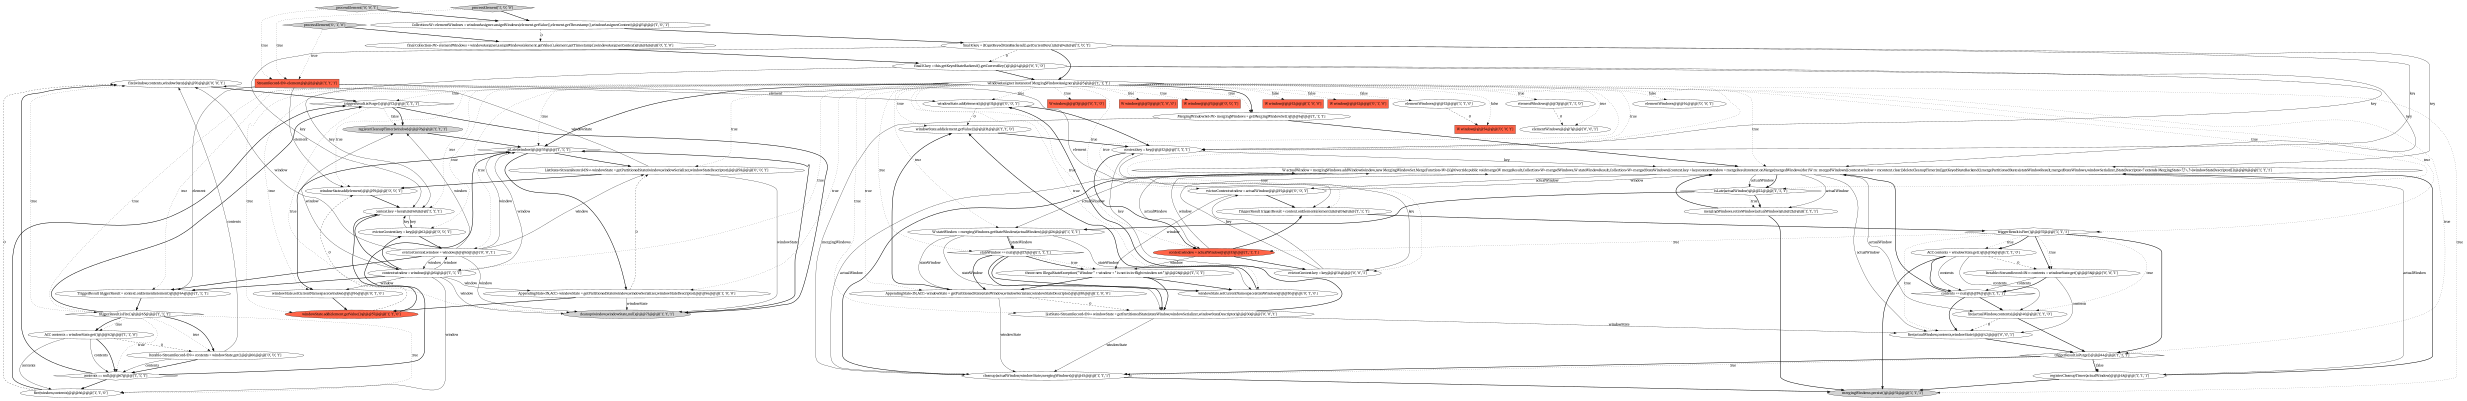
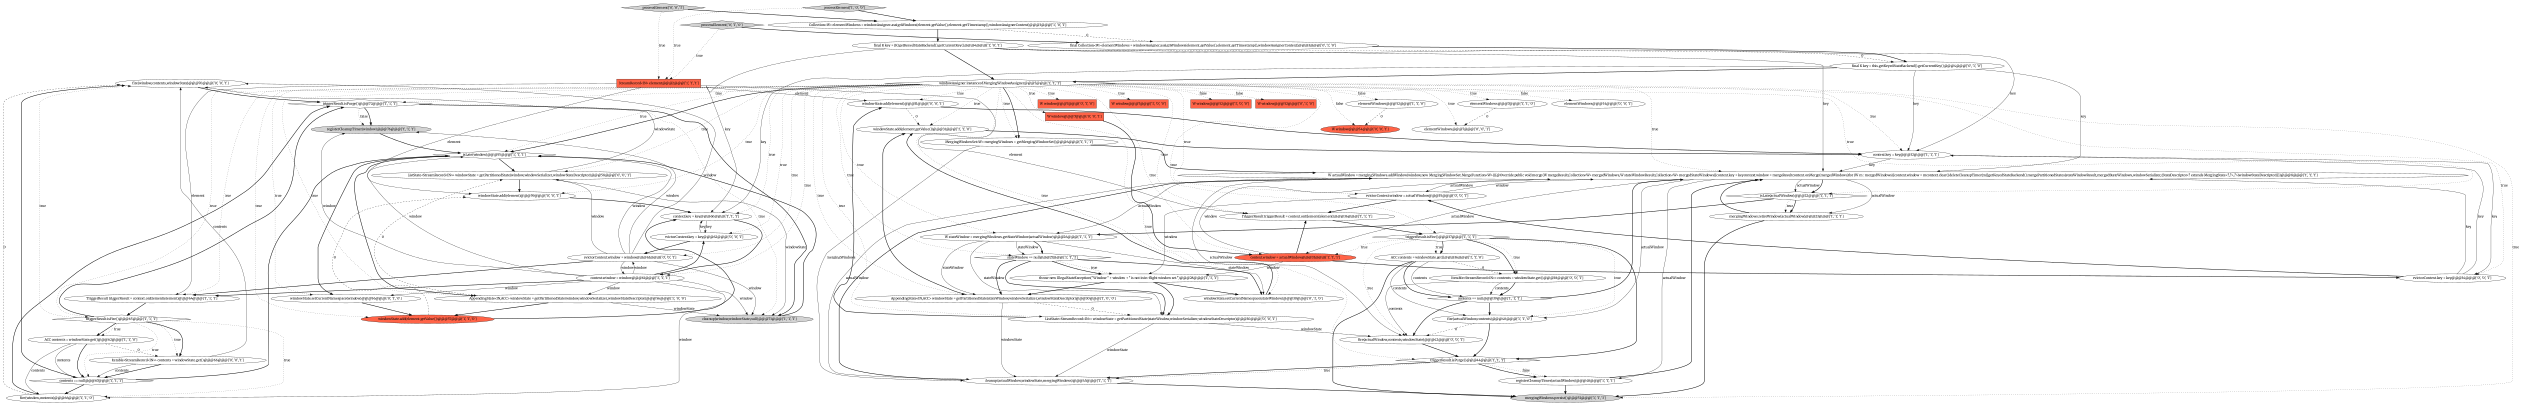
(1485, 129) -> (1360, 129)
(1120, 206) -> (1152, 214)
(1261, 226) -> (1915, 255)
